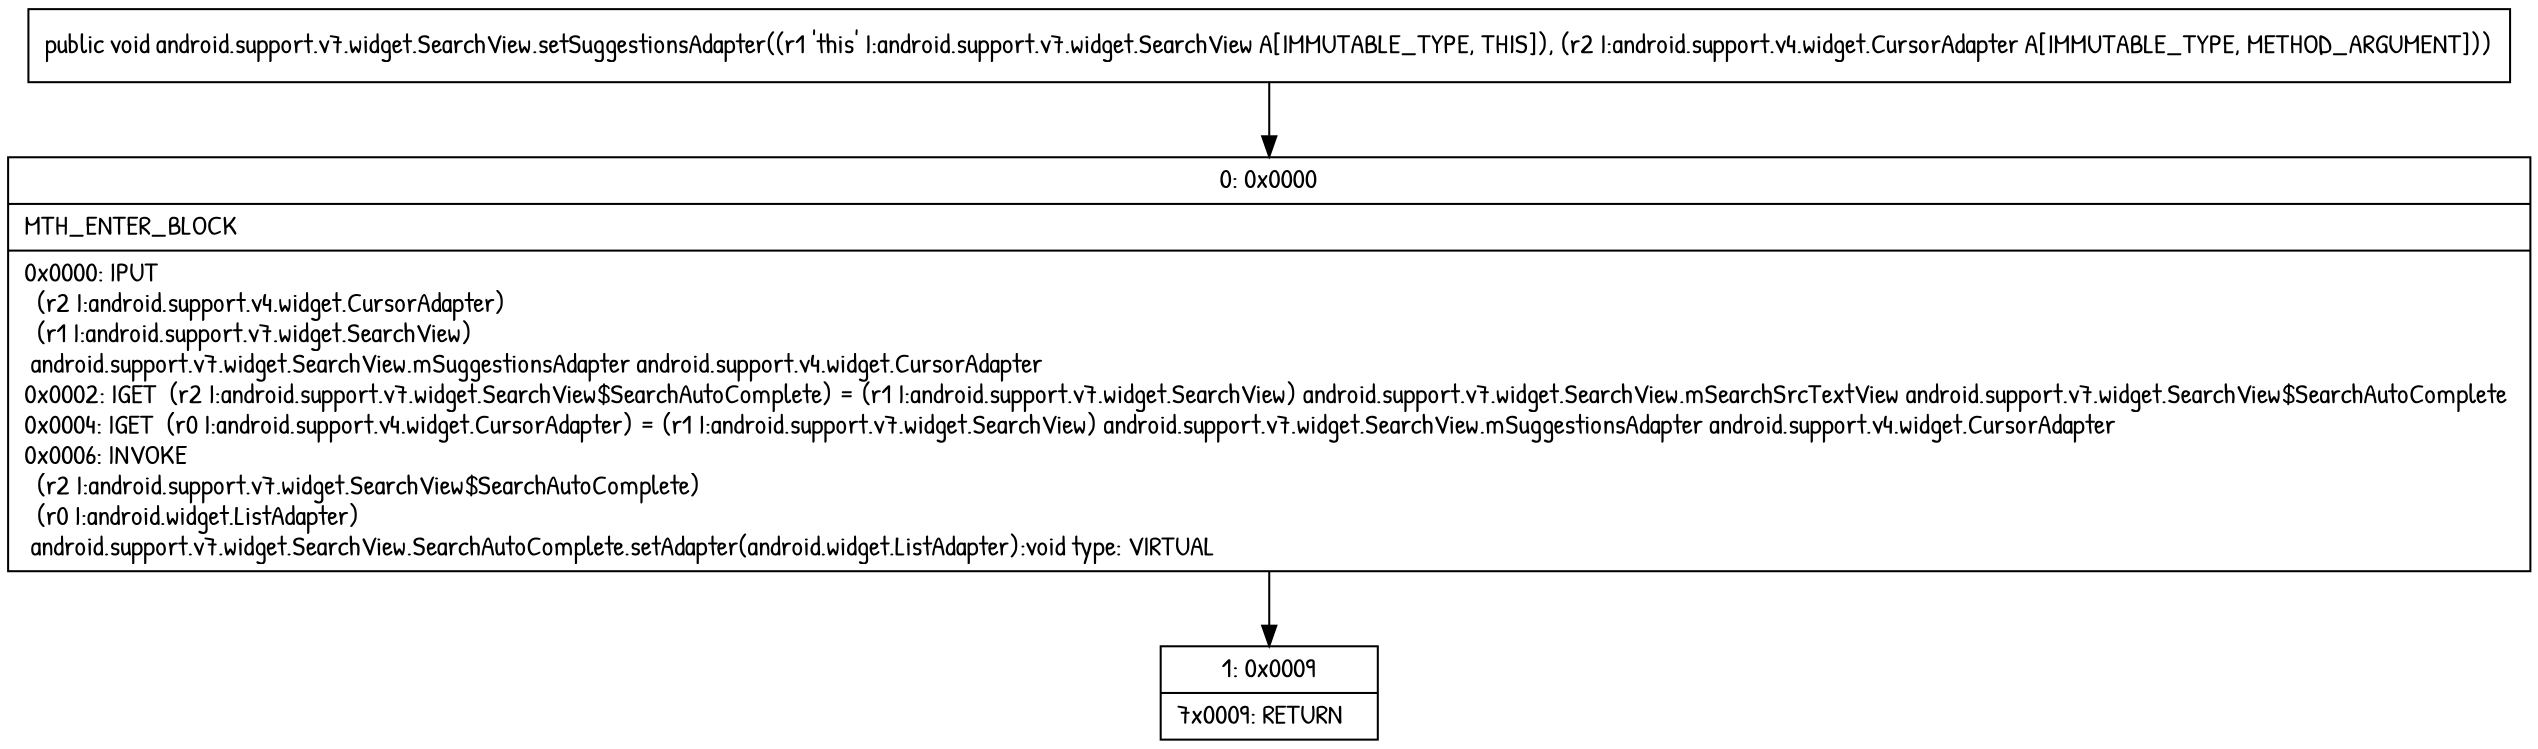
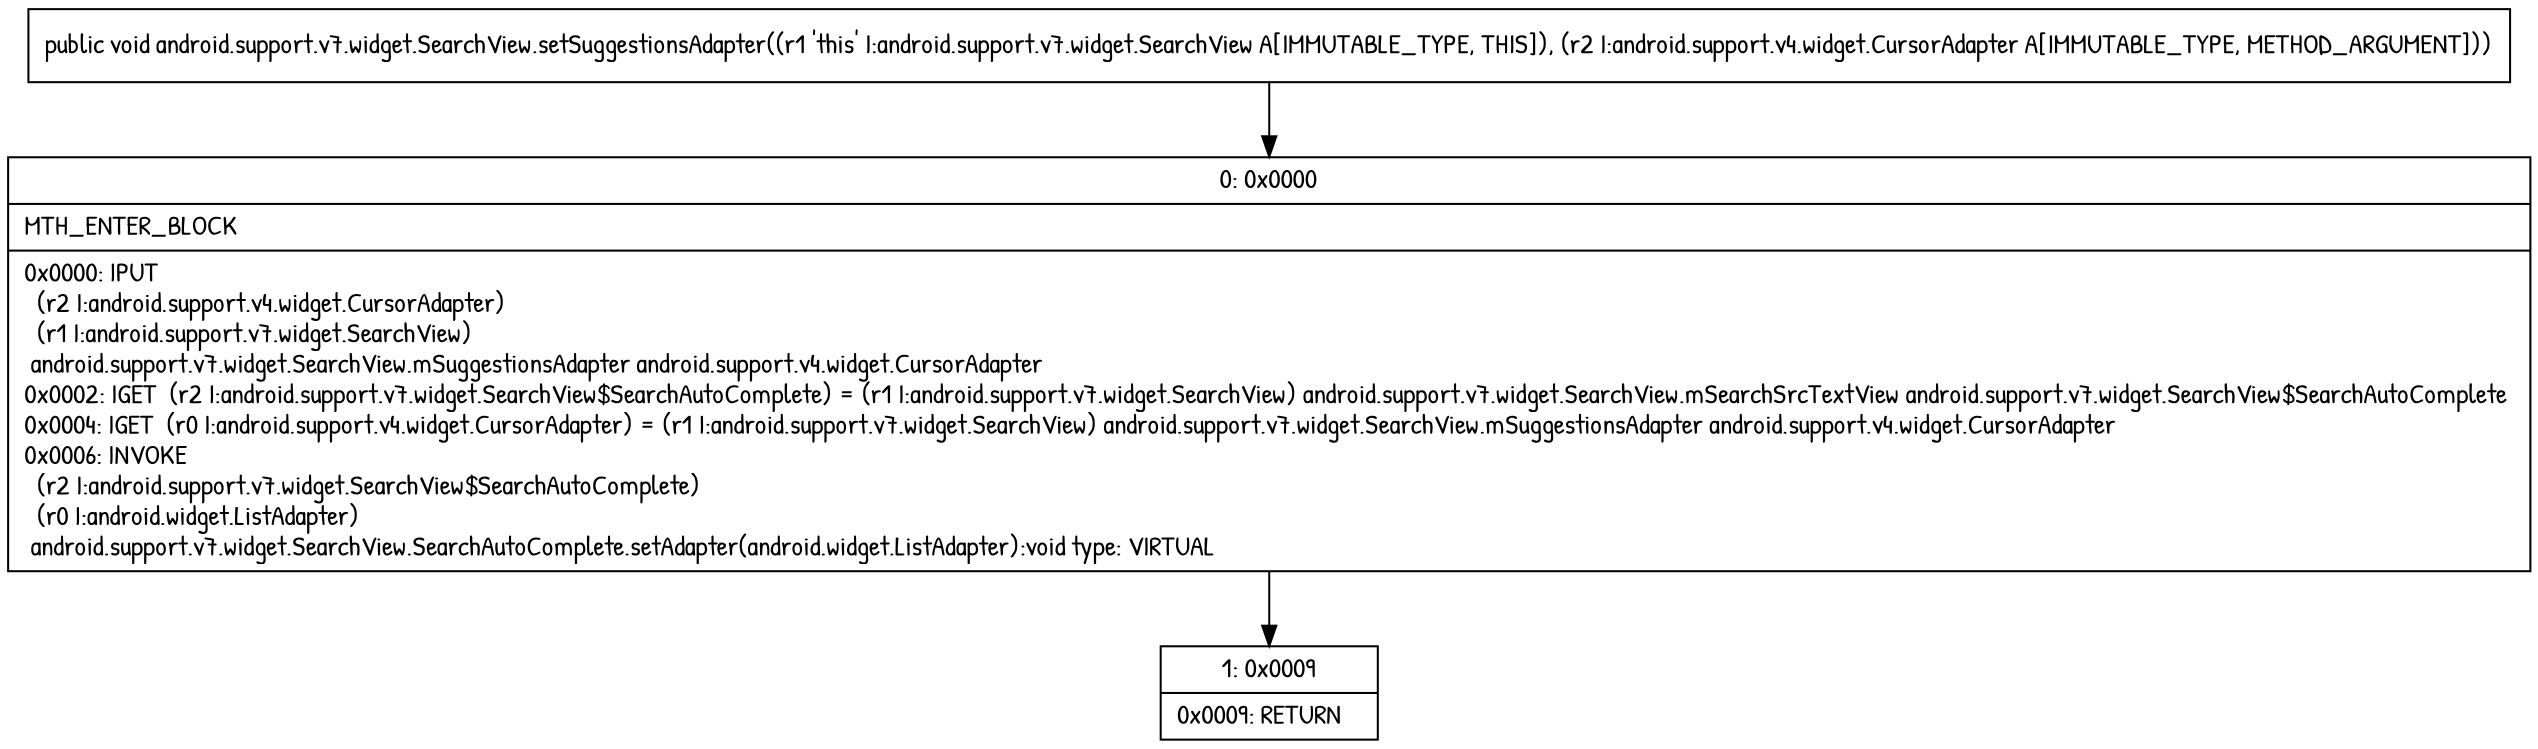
(1269, 715) -> (1269, 715)
